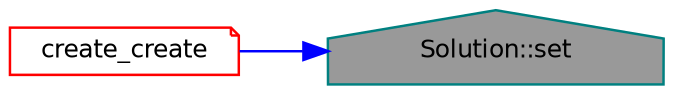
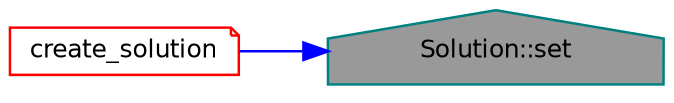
(124, 51) -> (124, 51)
